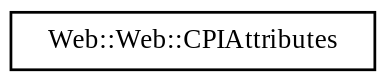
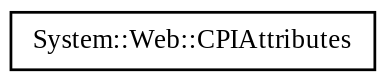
(193, 41) -> (193, 41)
